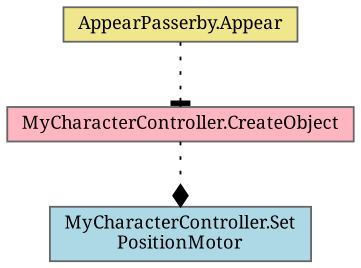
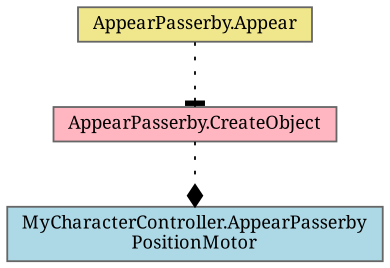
(180, 124) -> (195, 124)
(180, 234) -> (195, 234)
